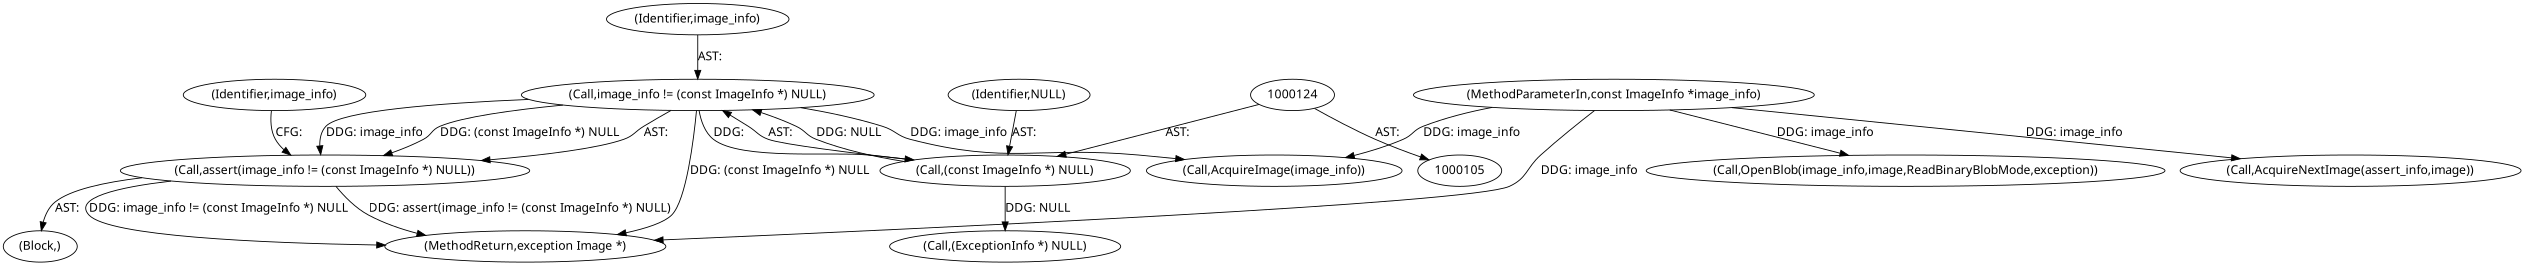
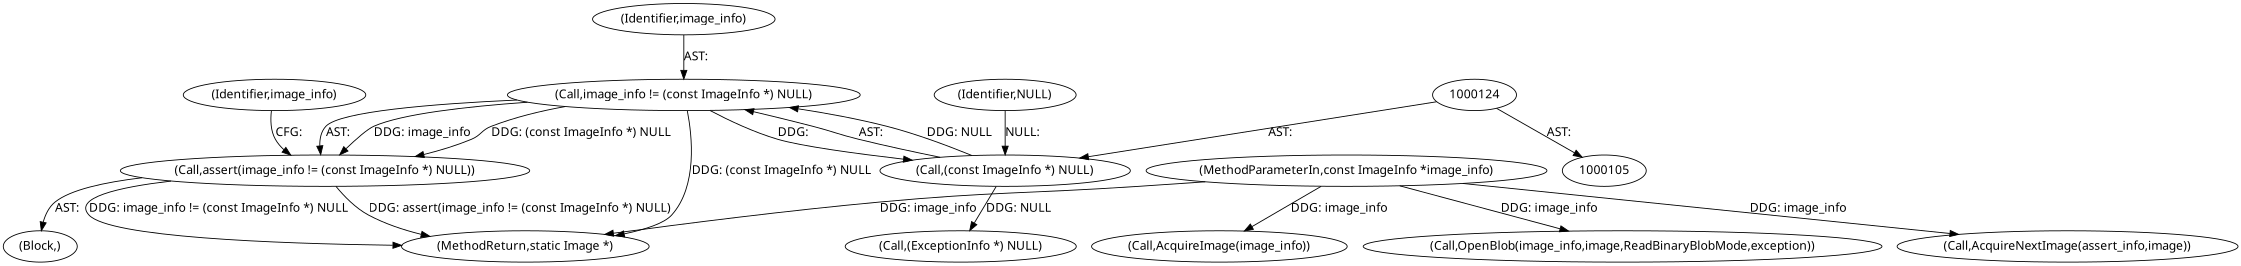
(1026, 133) -> (1024, 133)
(985, 152) -> none
(525, 246) -> (525, 246)
